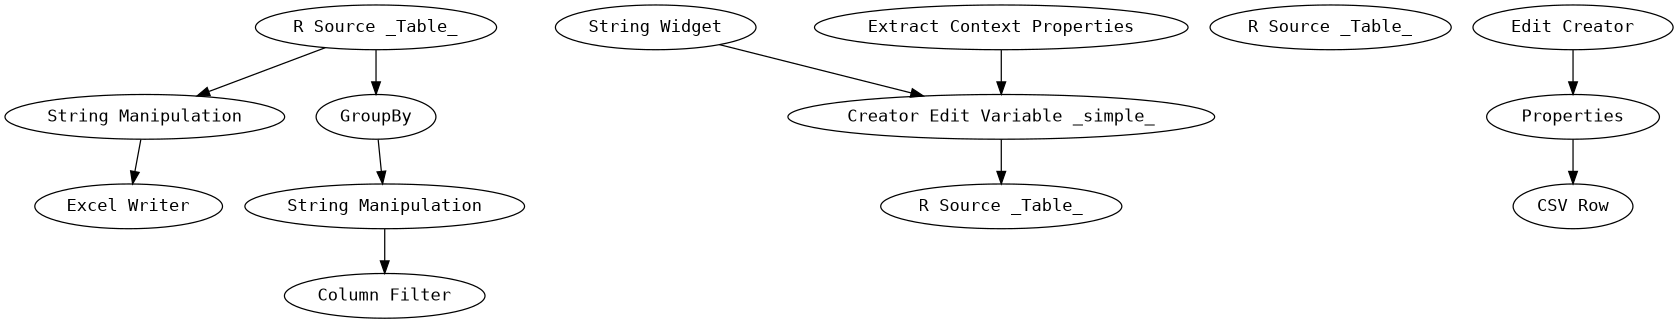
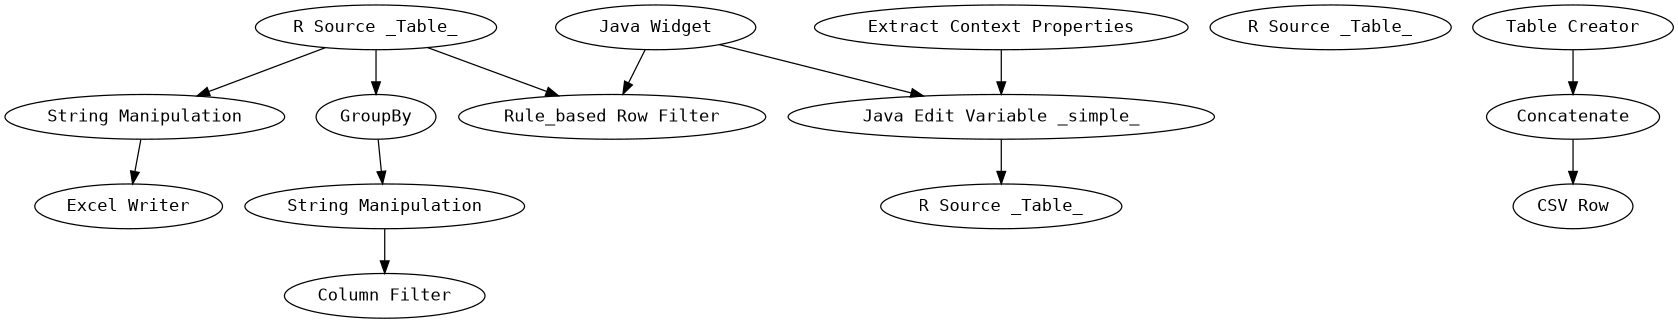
(656, 27) -> (656, 27)
(1573, 27) -> (1573, 27)
none -> (612, 117)
(1001, 117) -> (1001, 117)
(1573, 117) -> (1573, 117)
